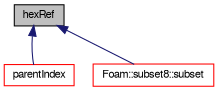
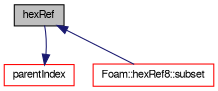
(32, 51) -> (46, 40)
(153, 75) -> (153, 75)
